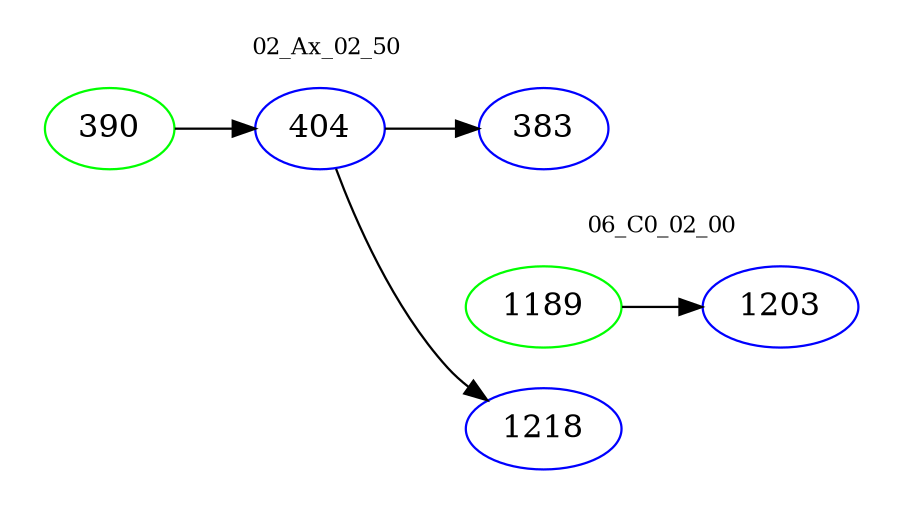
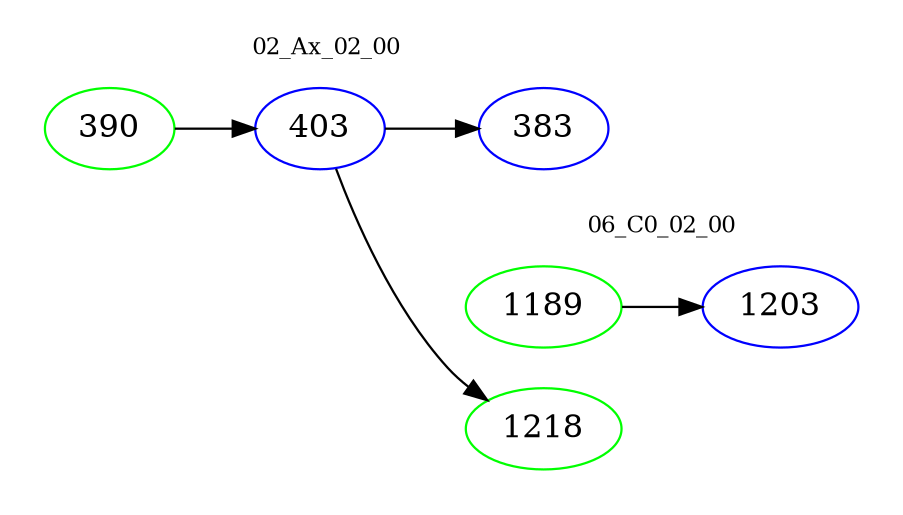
(327, 49) -> (327, 49)
(320, 129) -> (320, 129)
(544, 429) -> (544, 429)
